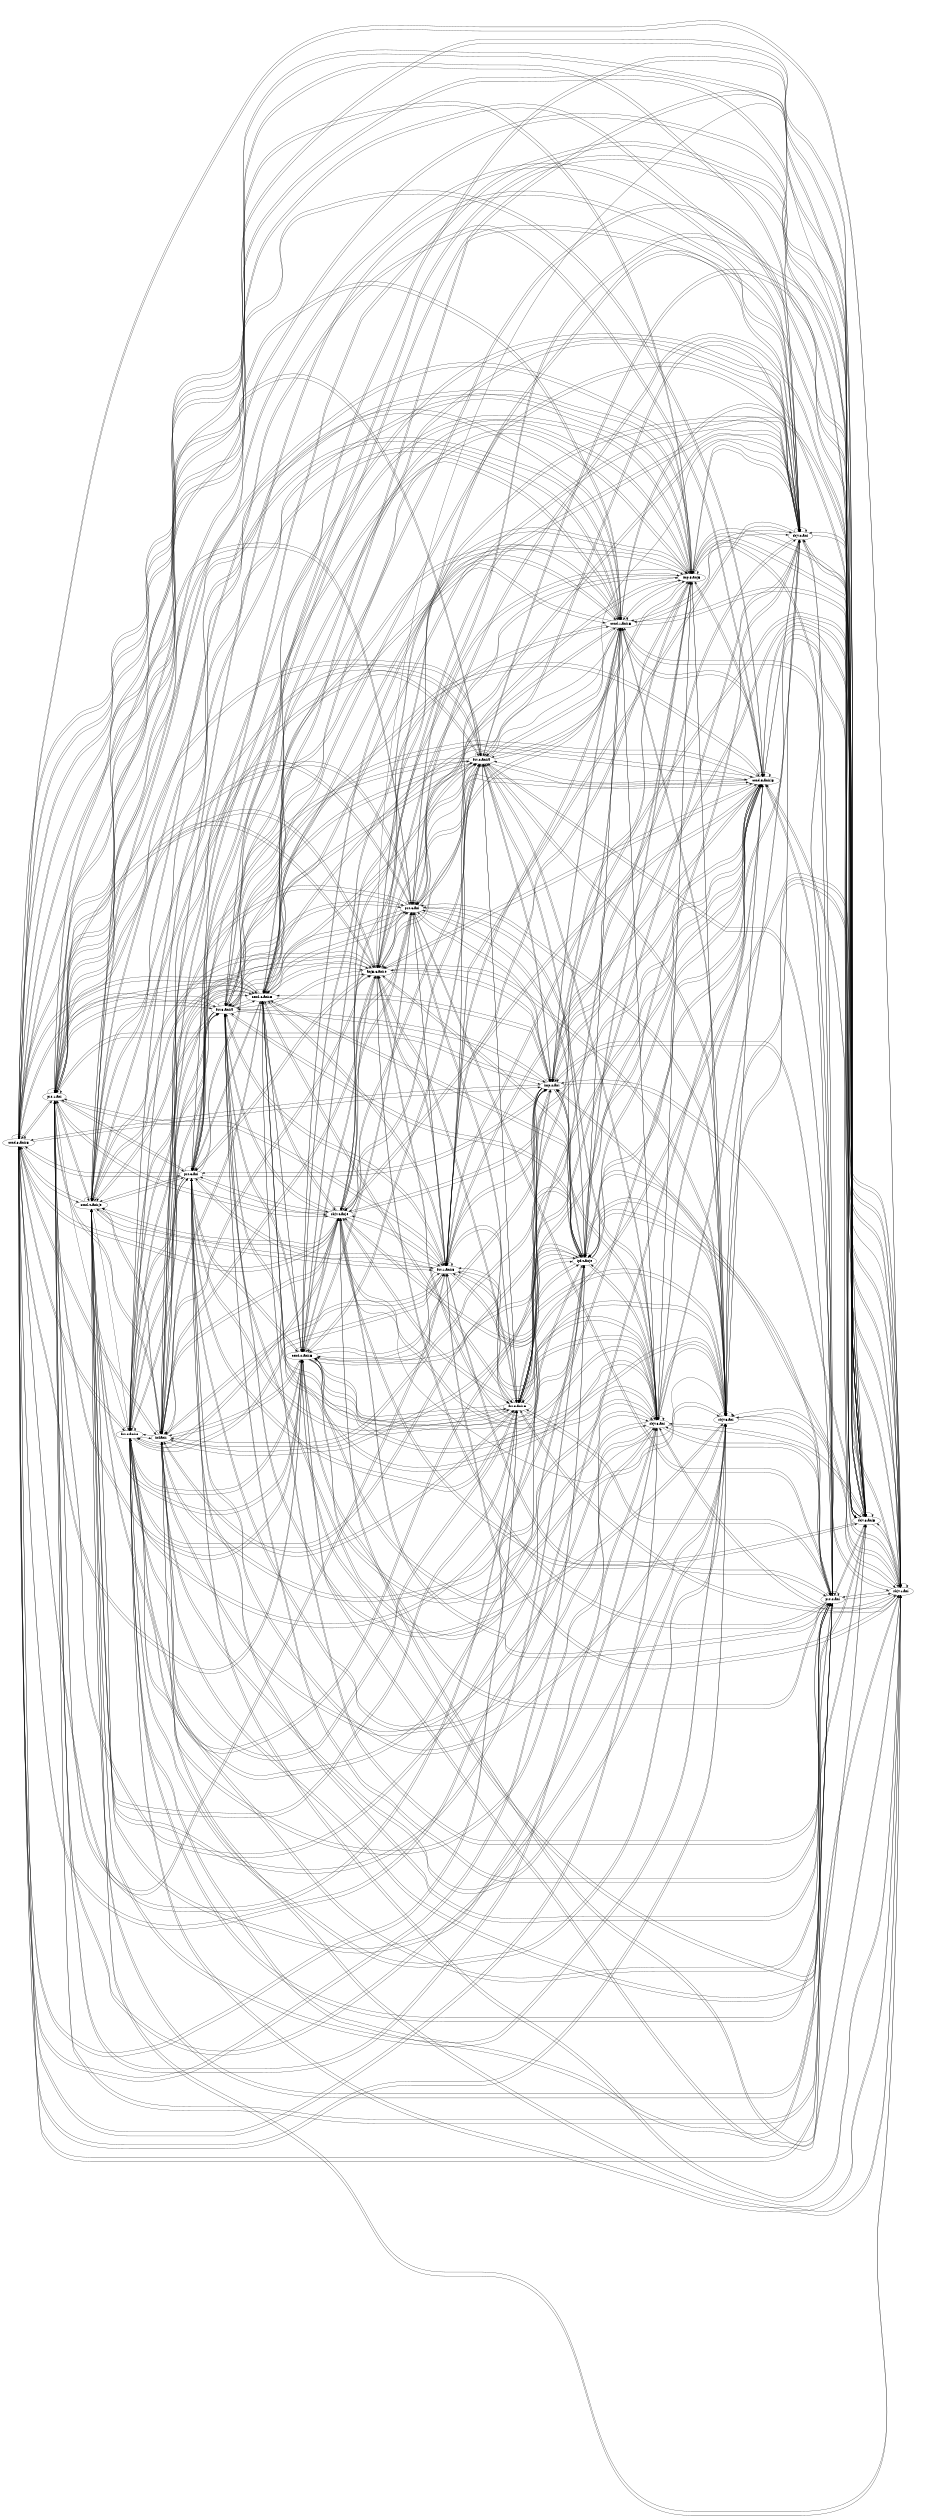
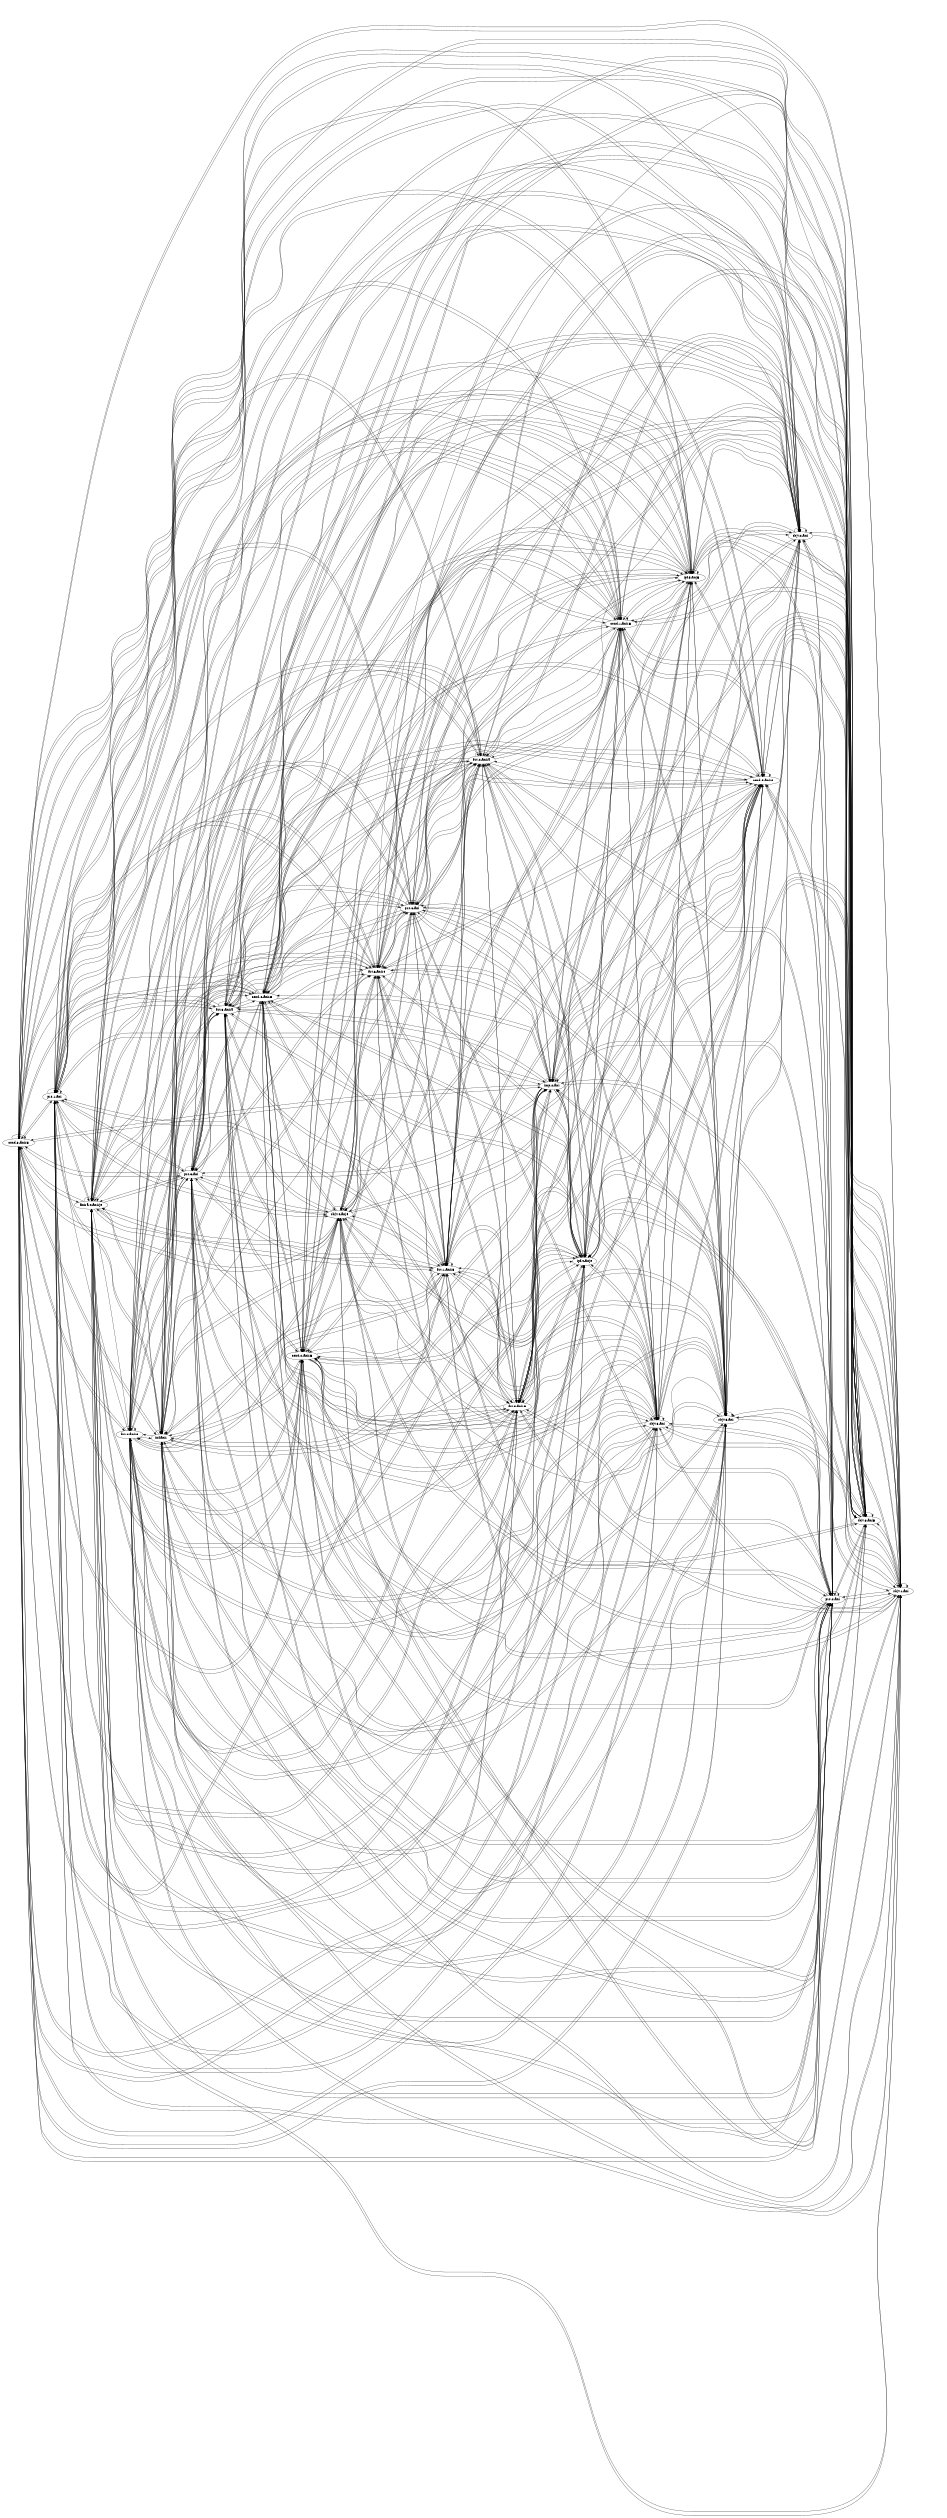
(692, 578) -> (692, 578)
(763, 781) -> (763, 781)
(377, 972) -> (377, 972)
(91, 994) -> none
(297, 1180) -> none
(91, 1205) -> (91, 1205)
